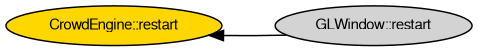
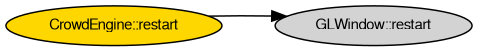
(255, 36) -> (240, 16)
